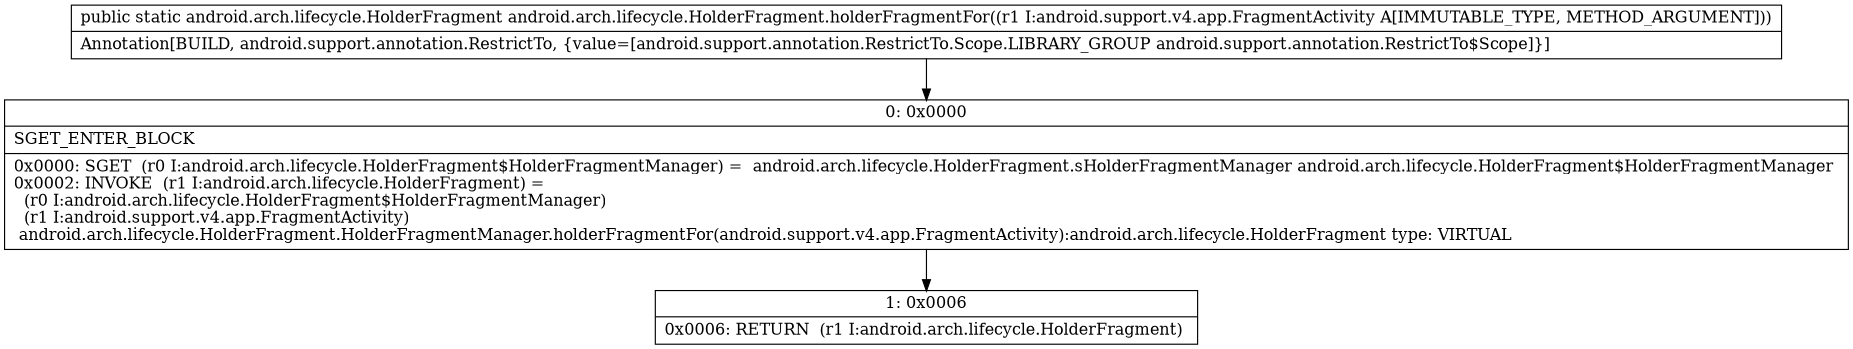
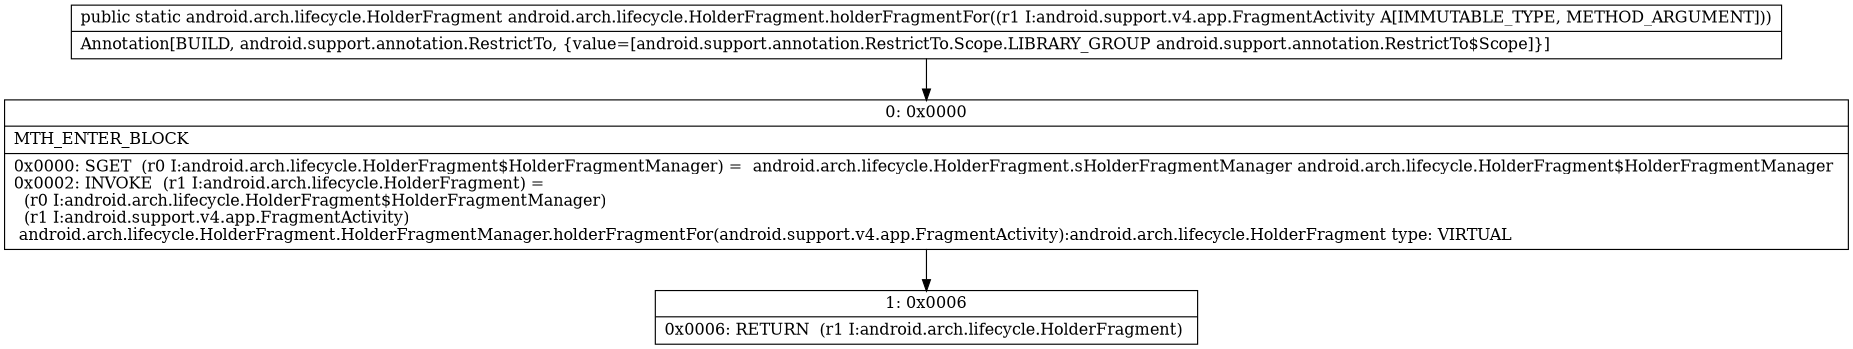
(104, 139) -> (102, 139)
